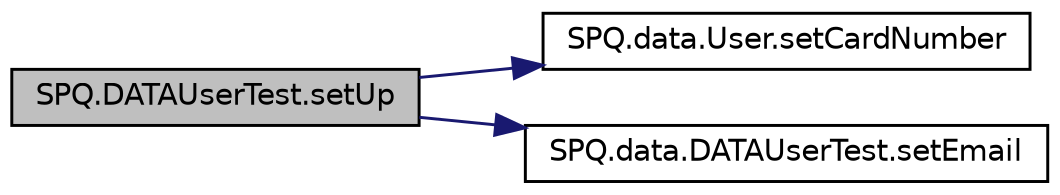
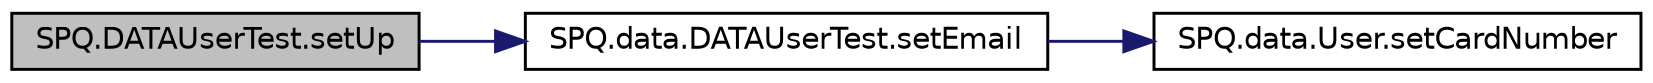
(466, 73) -> (1085, 41)
